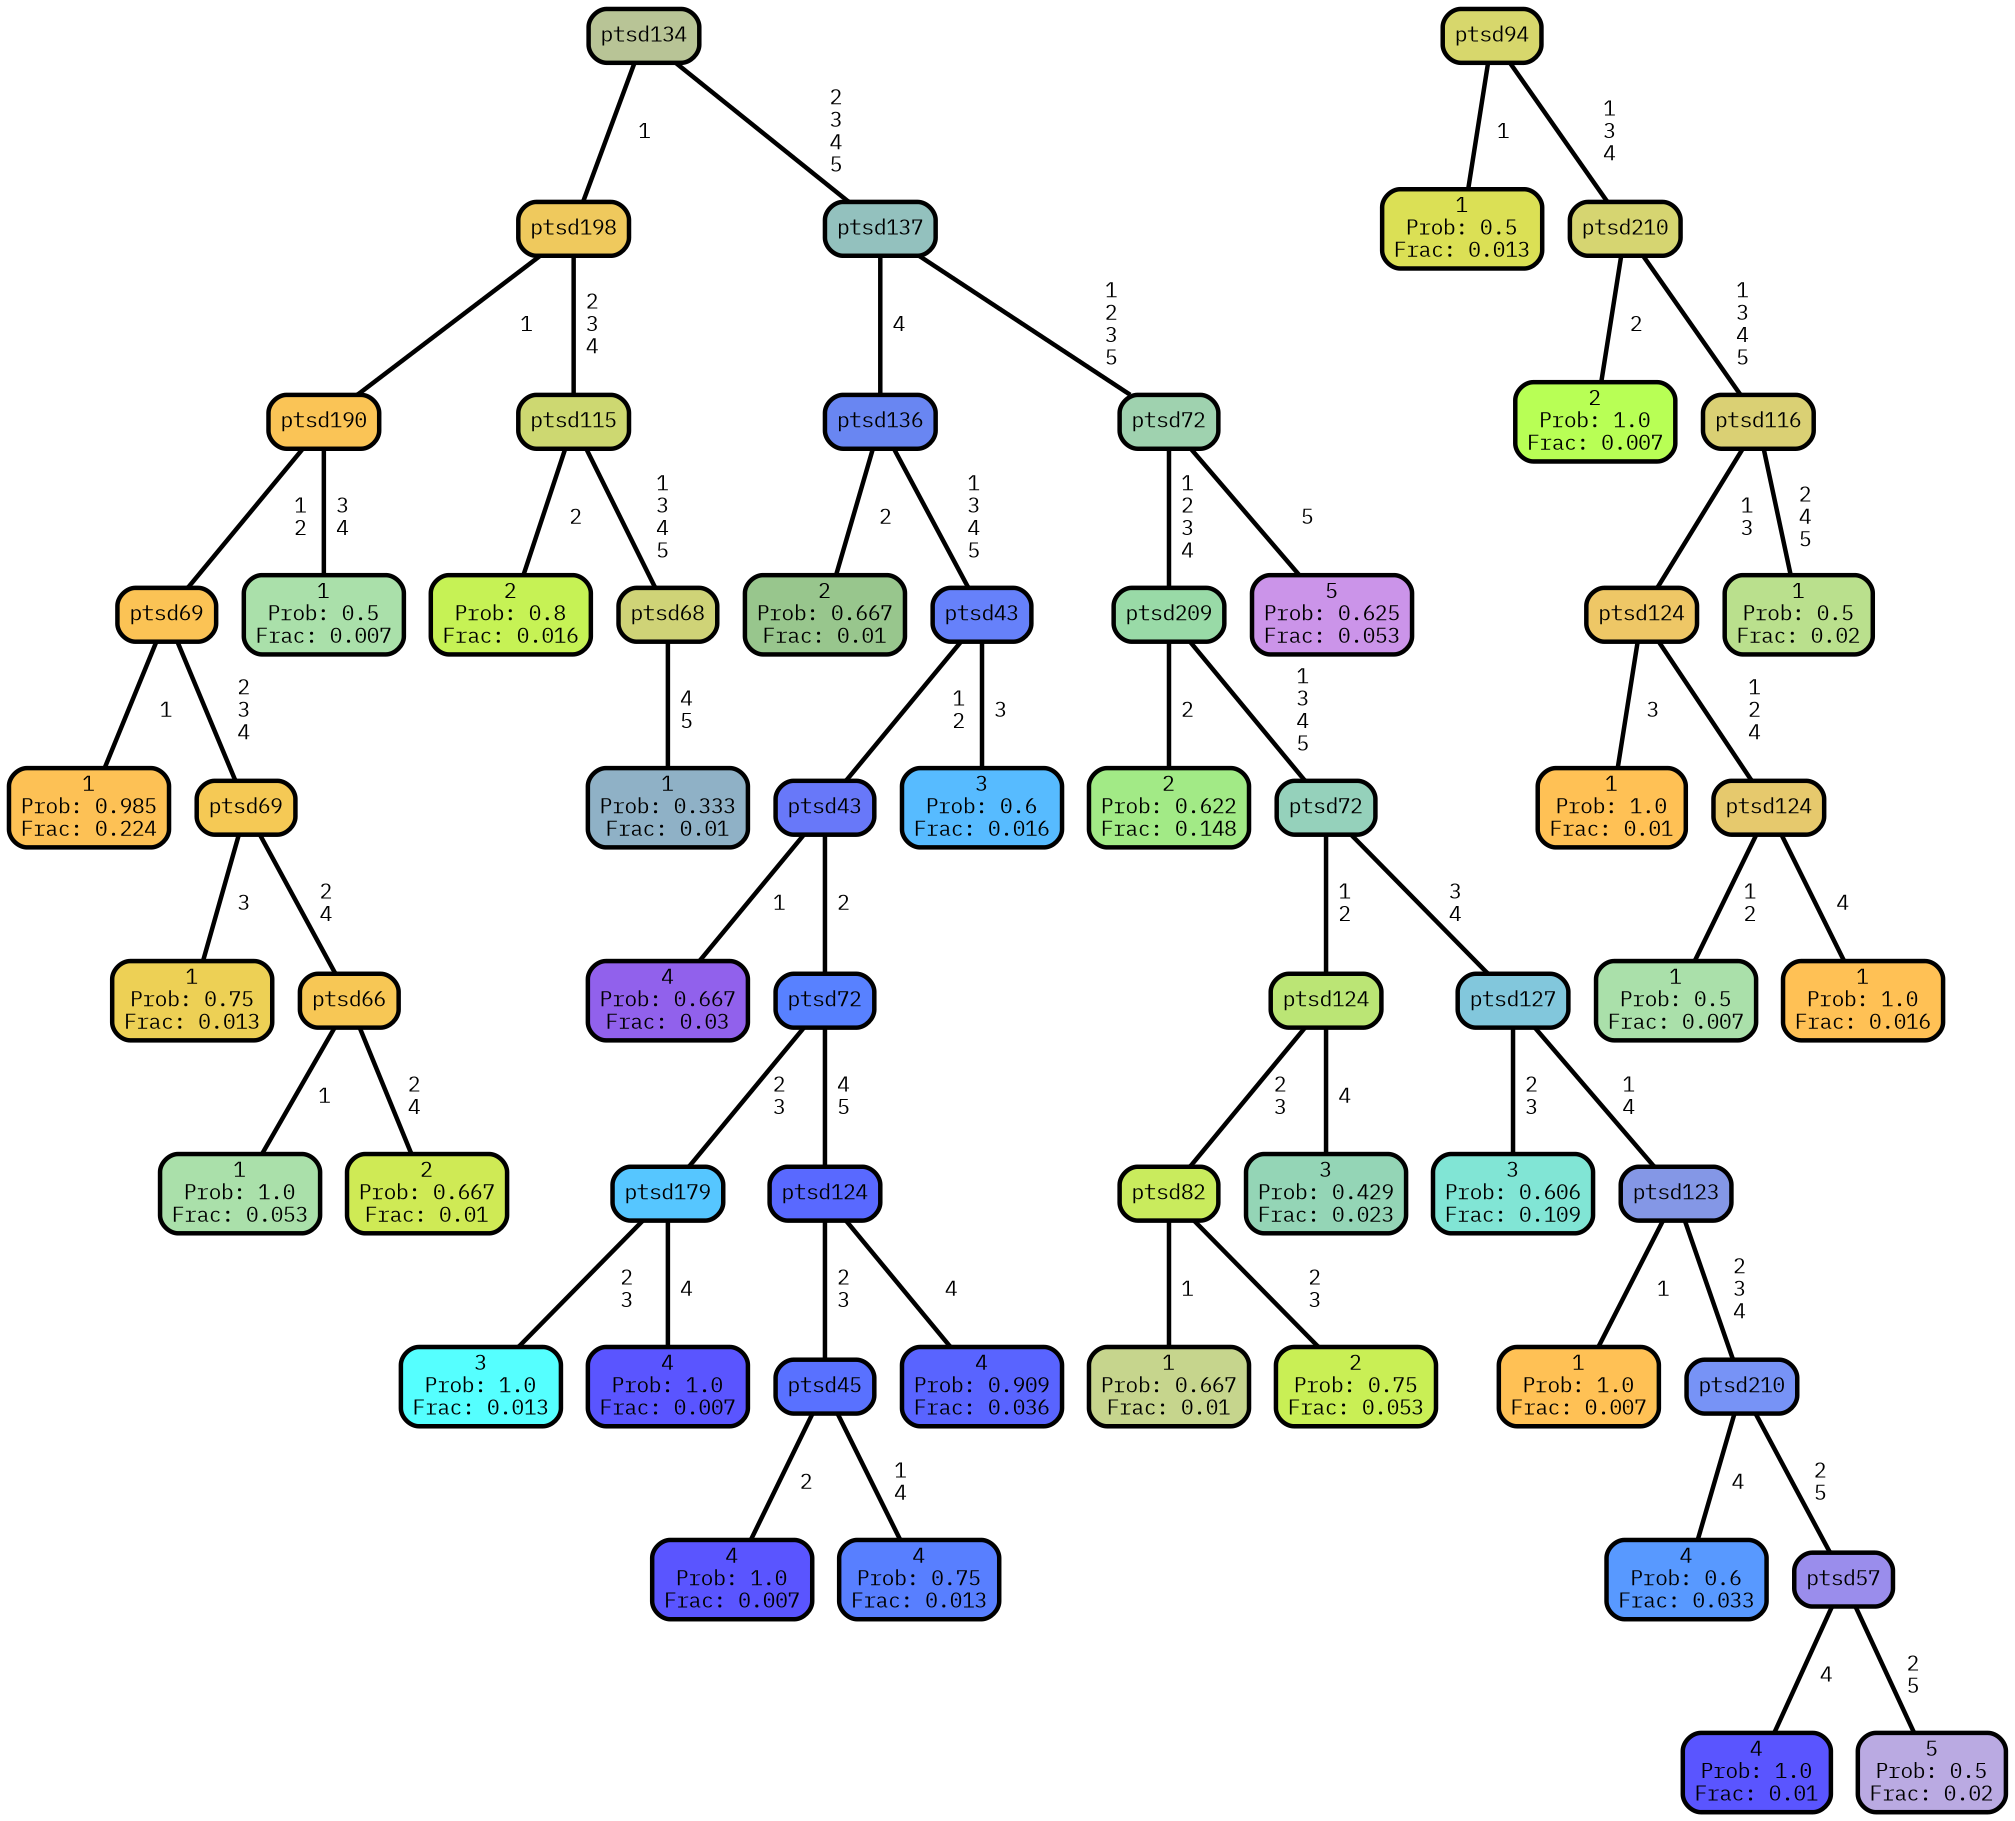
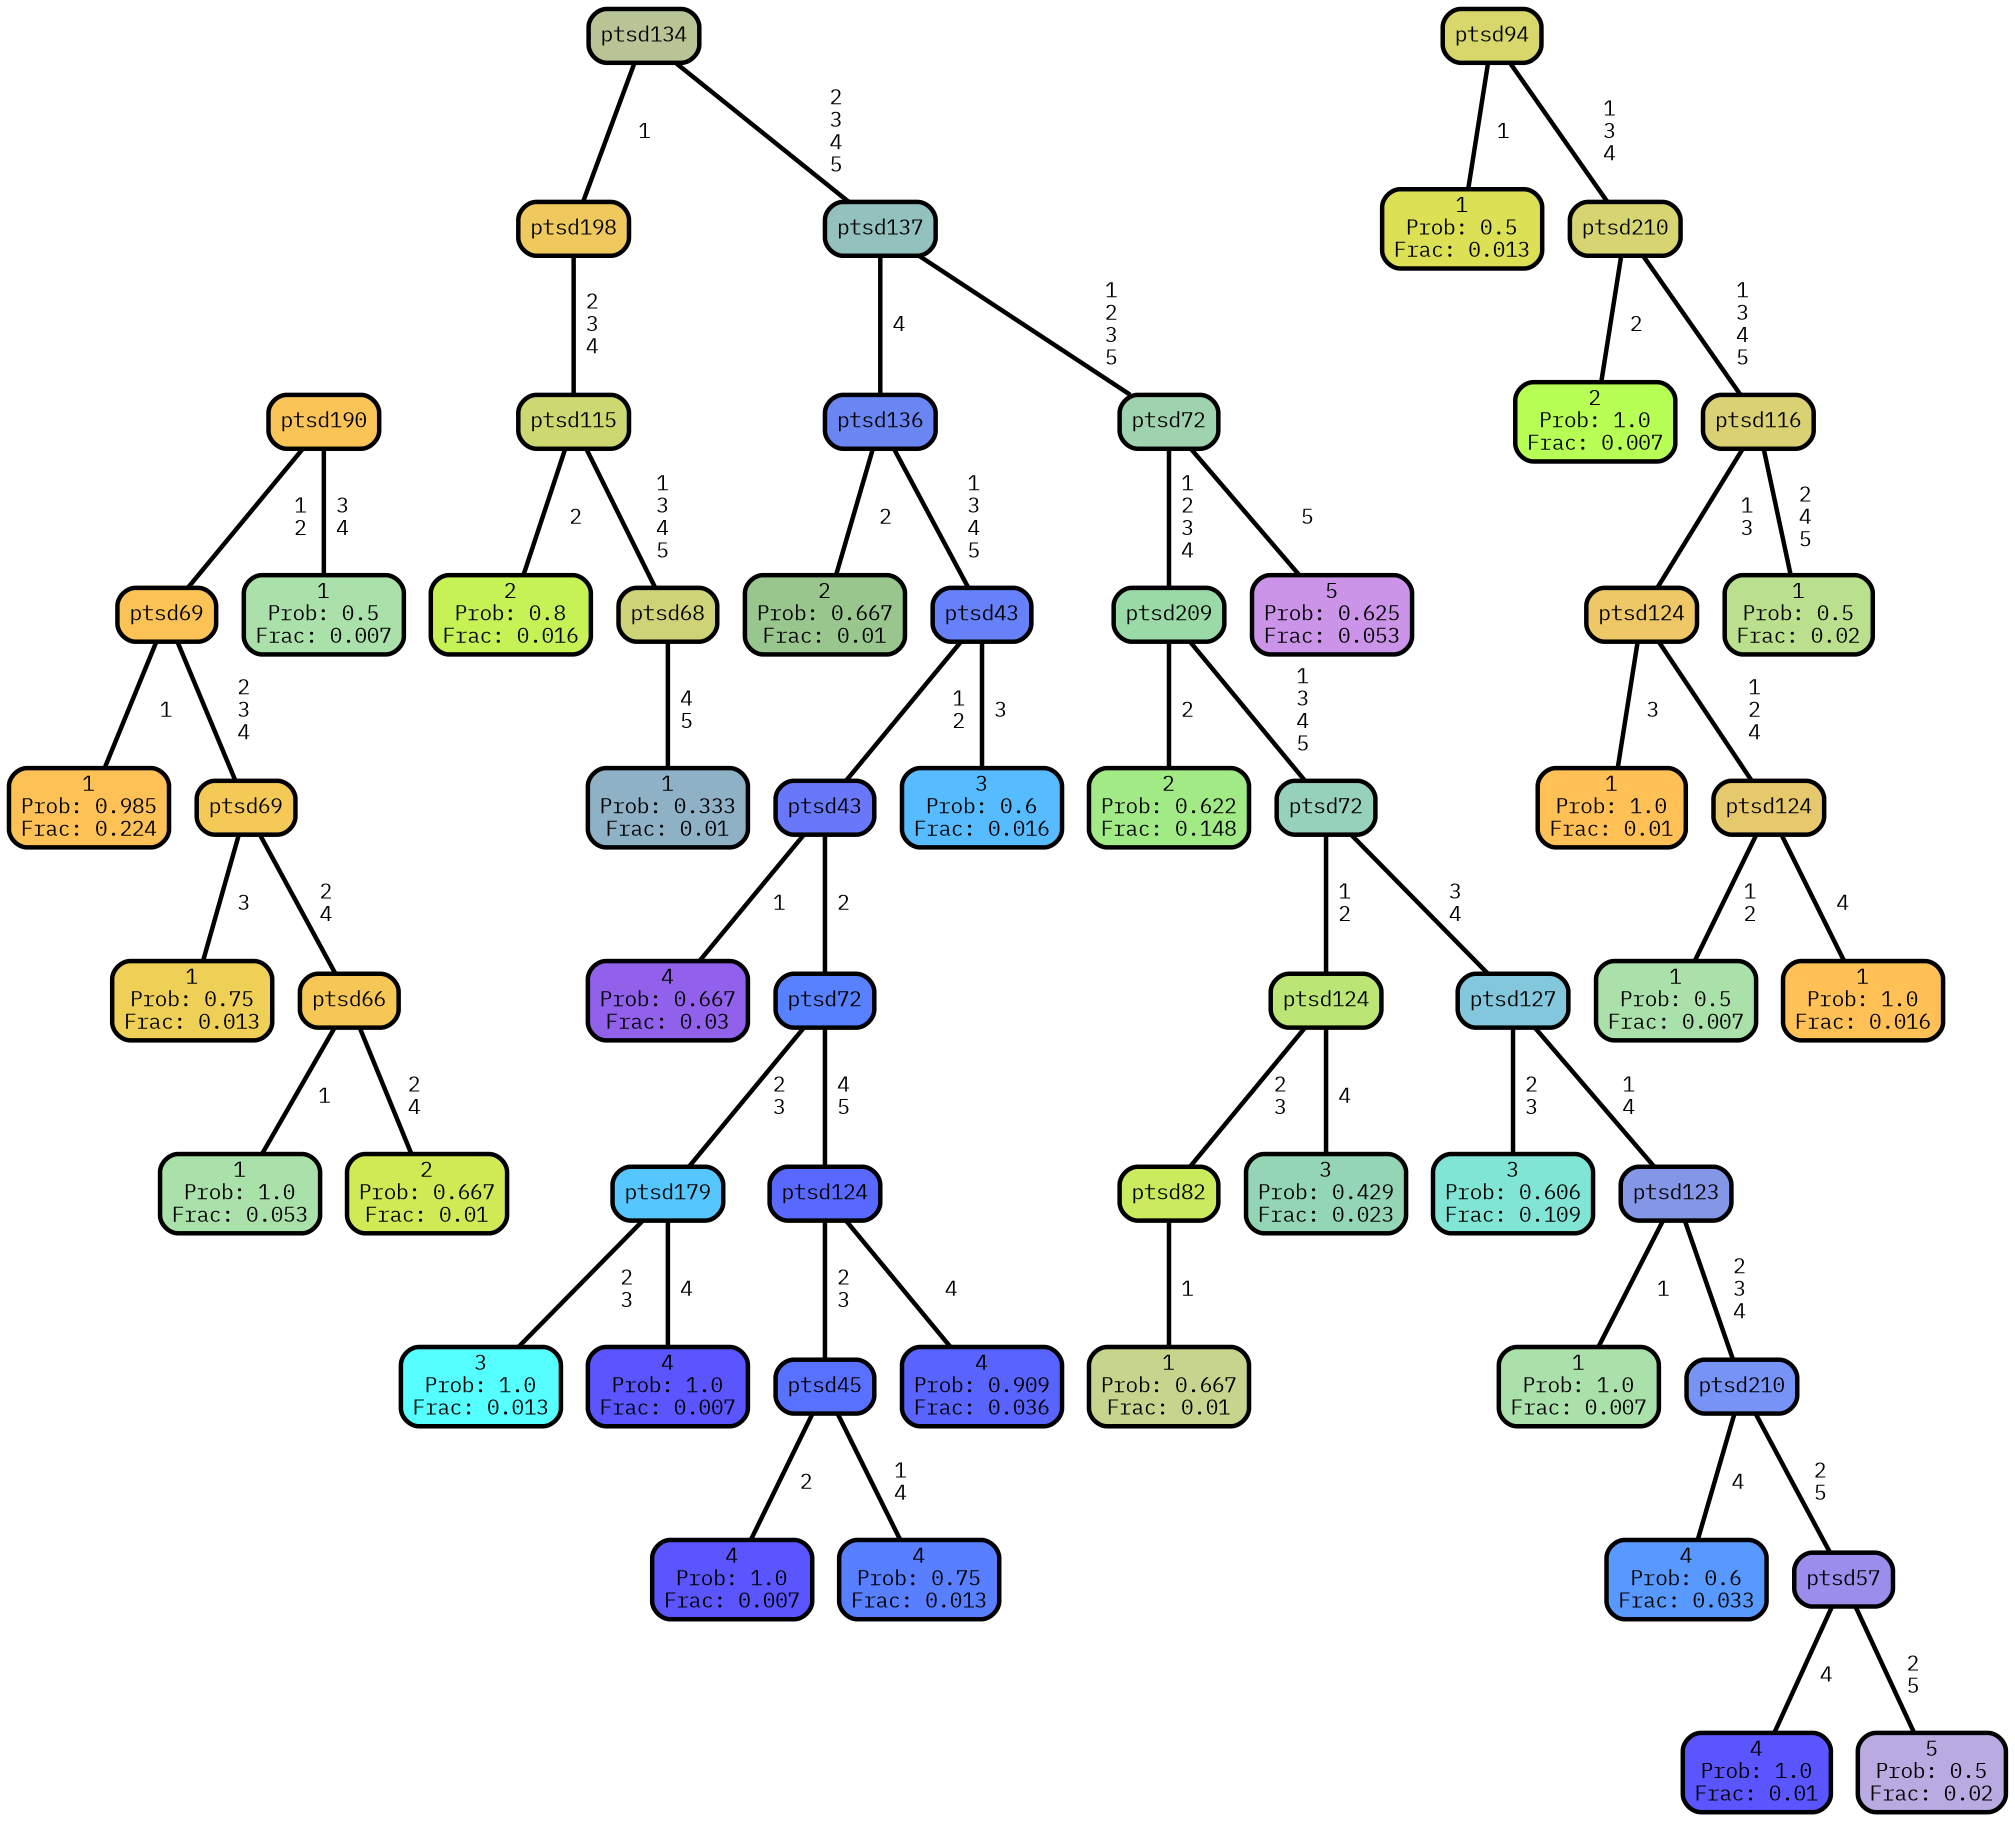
(449, 325) -> none
(1356, 1387) -> none
(1579, 1387) -> (1579, 1387)
